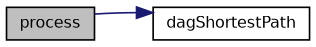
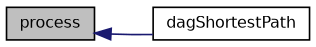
(115, 13) -> (132, 35)
